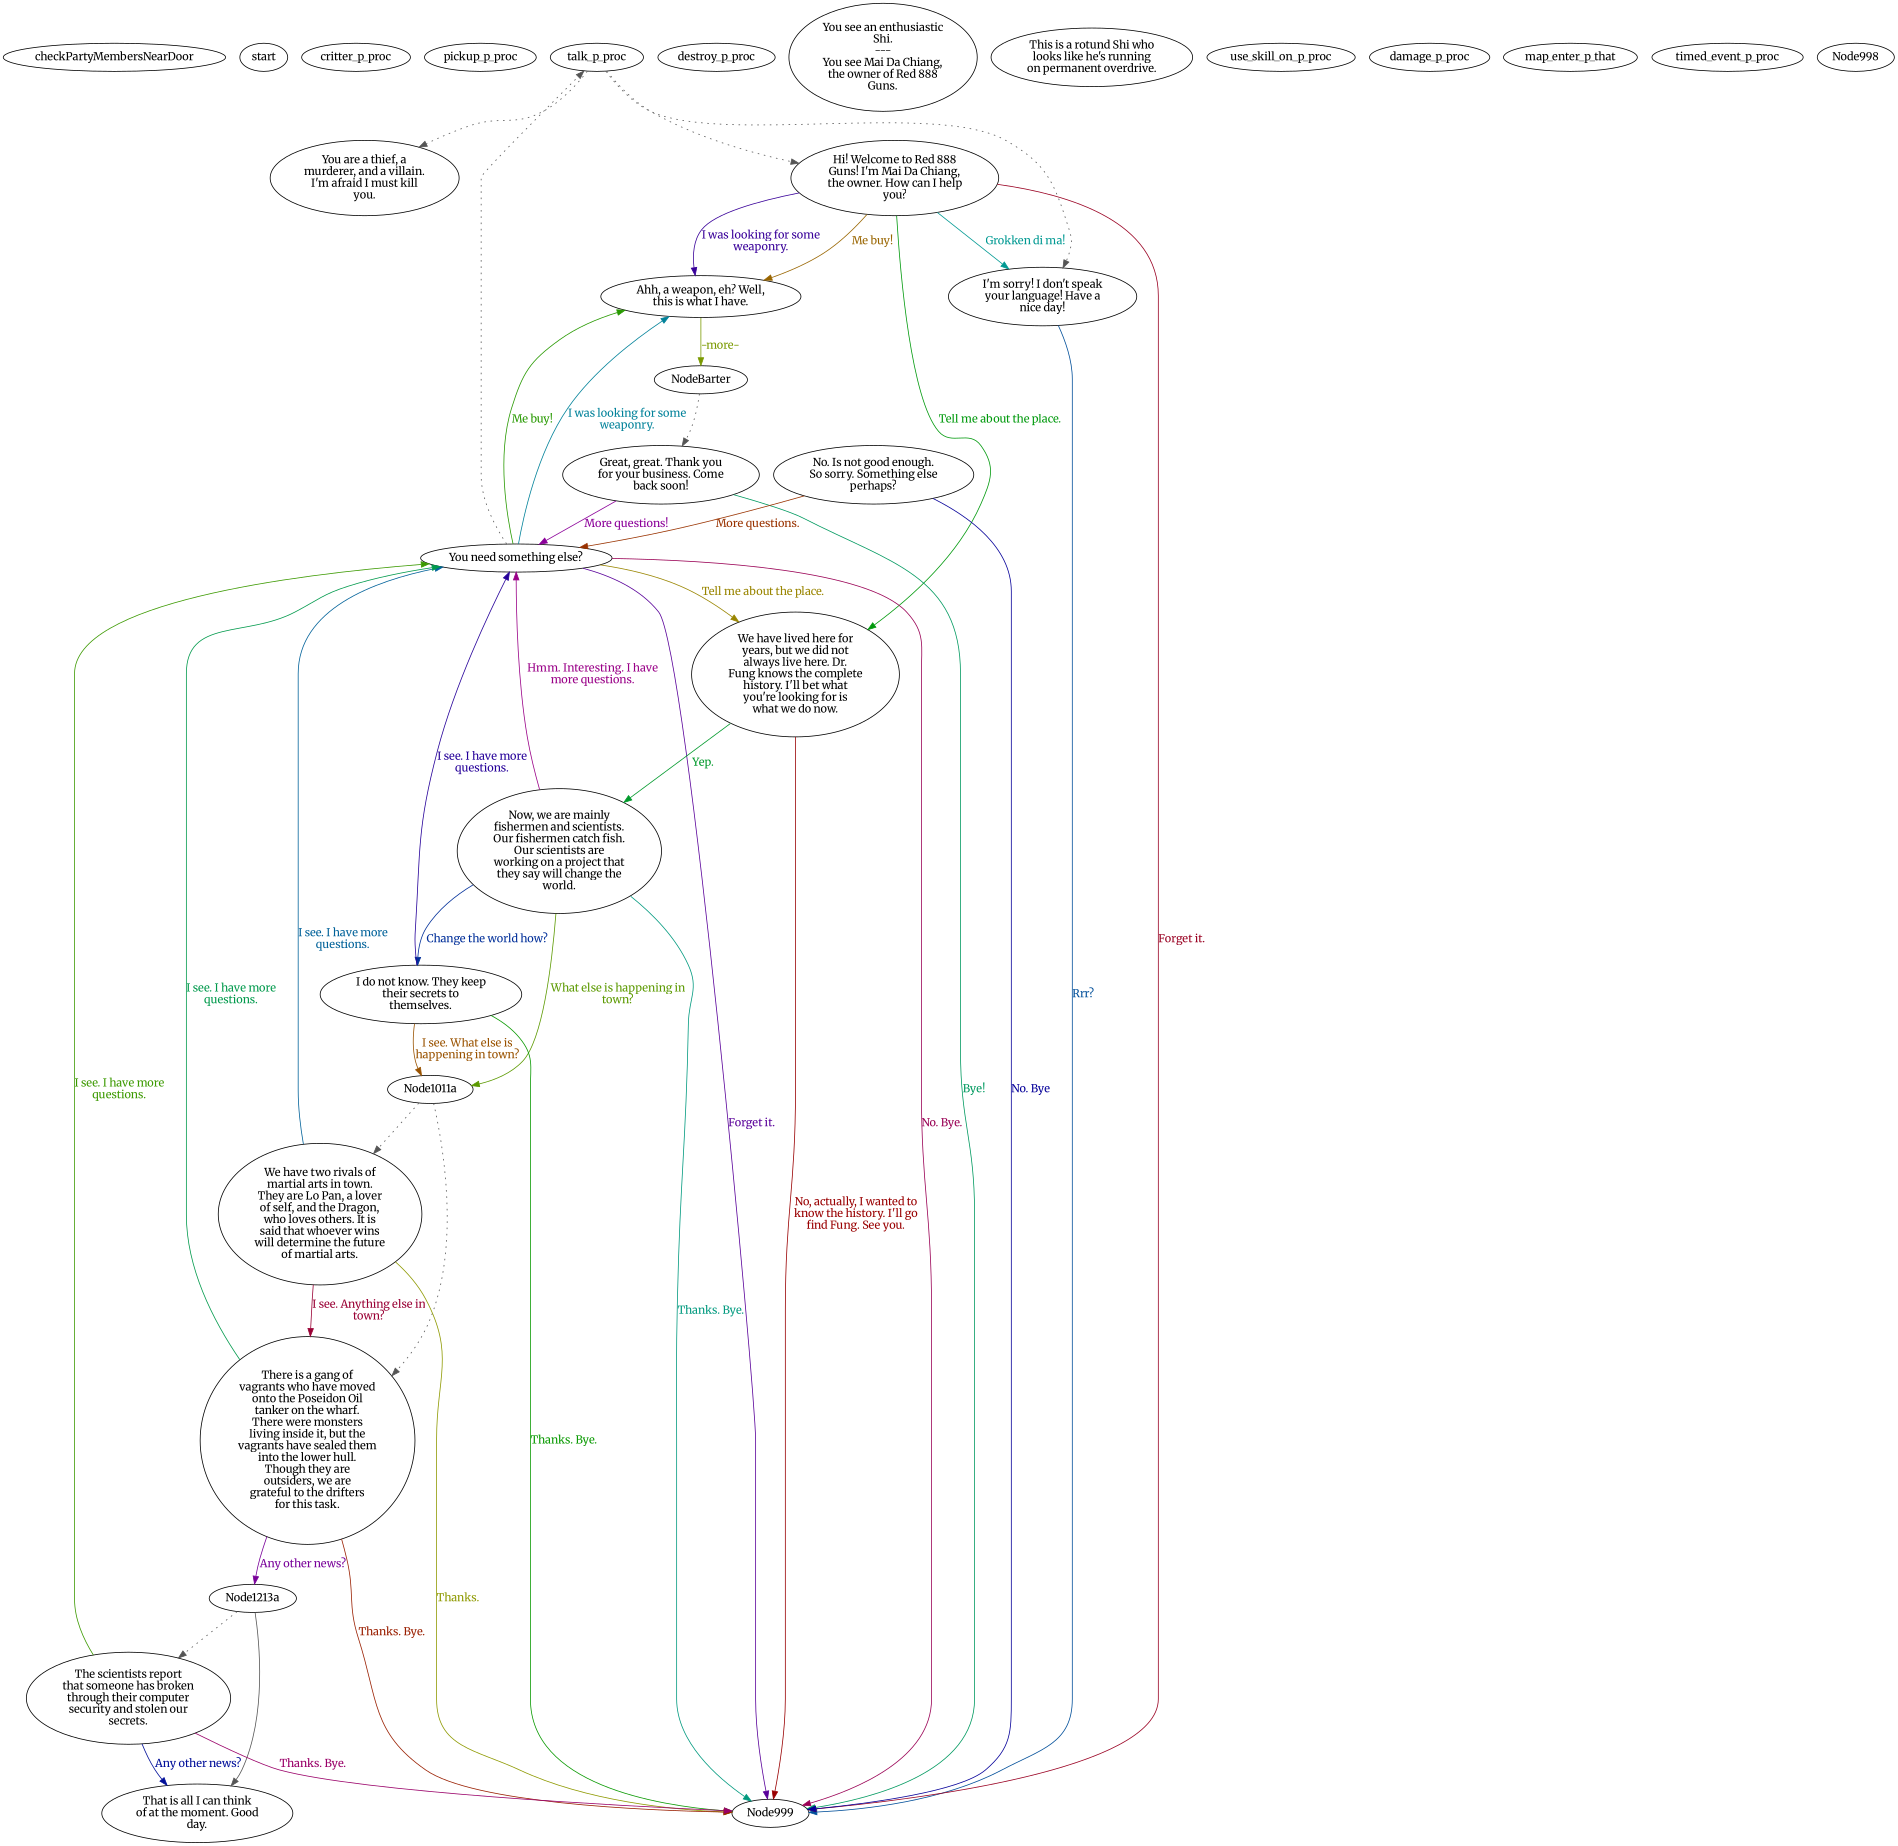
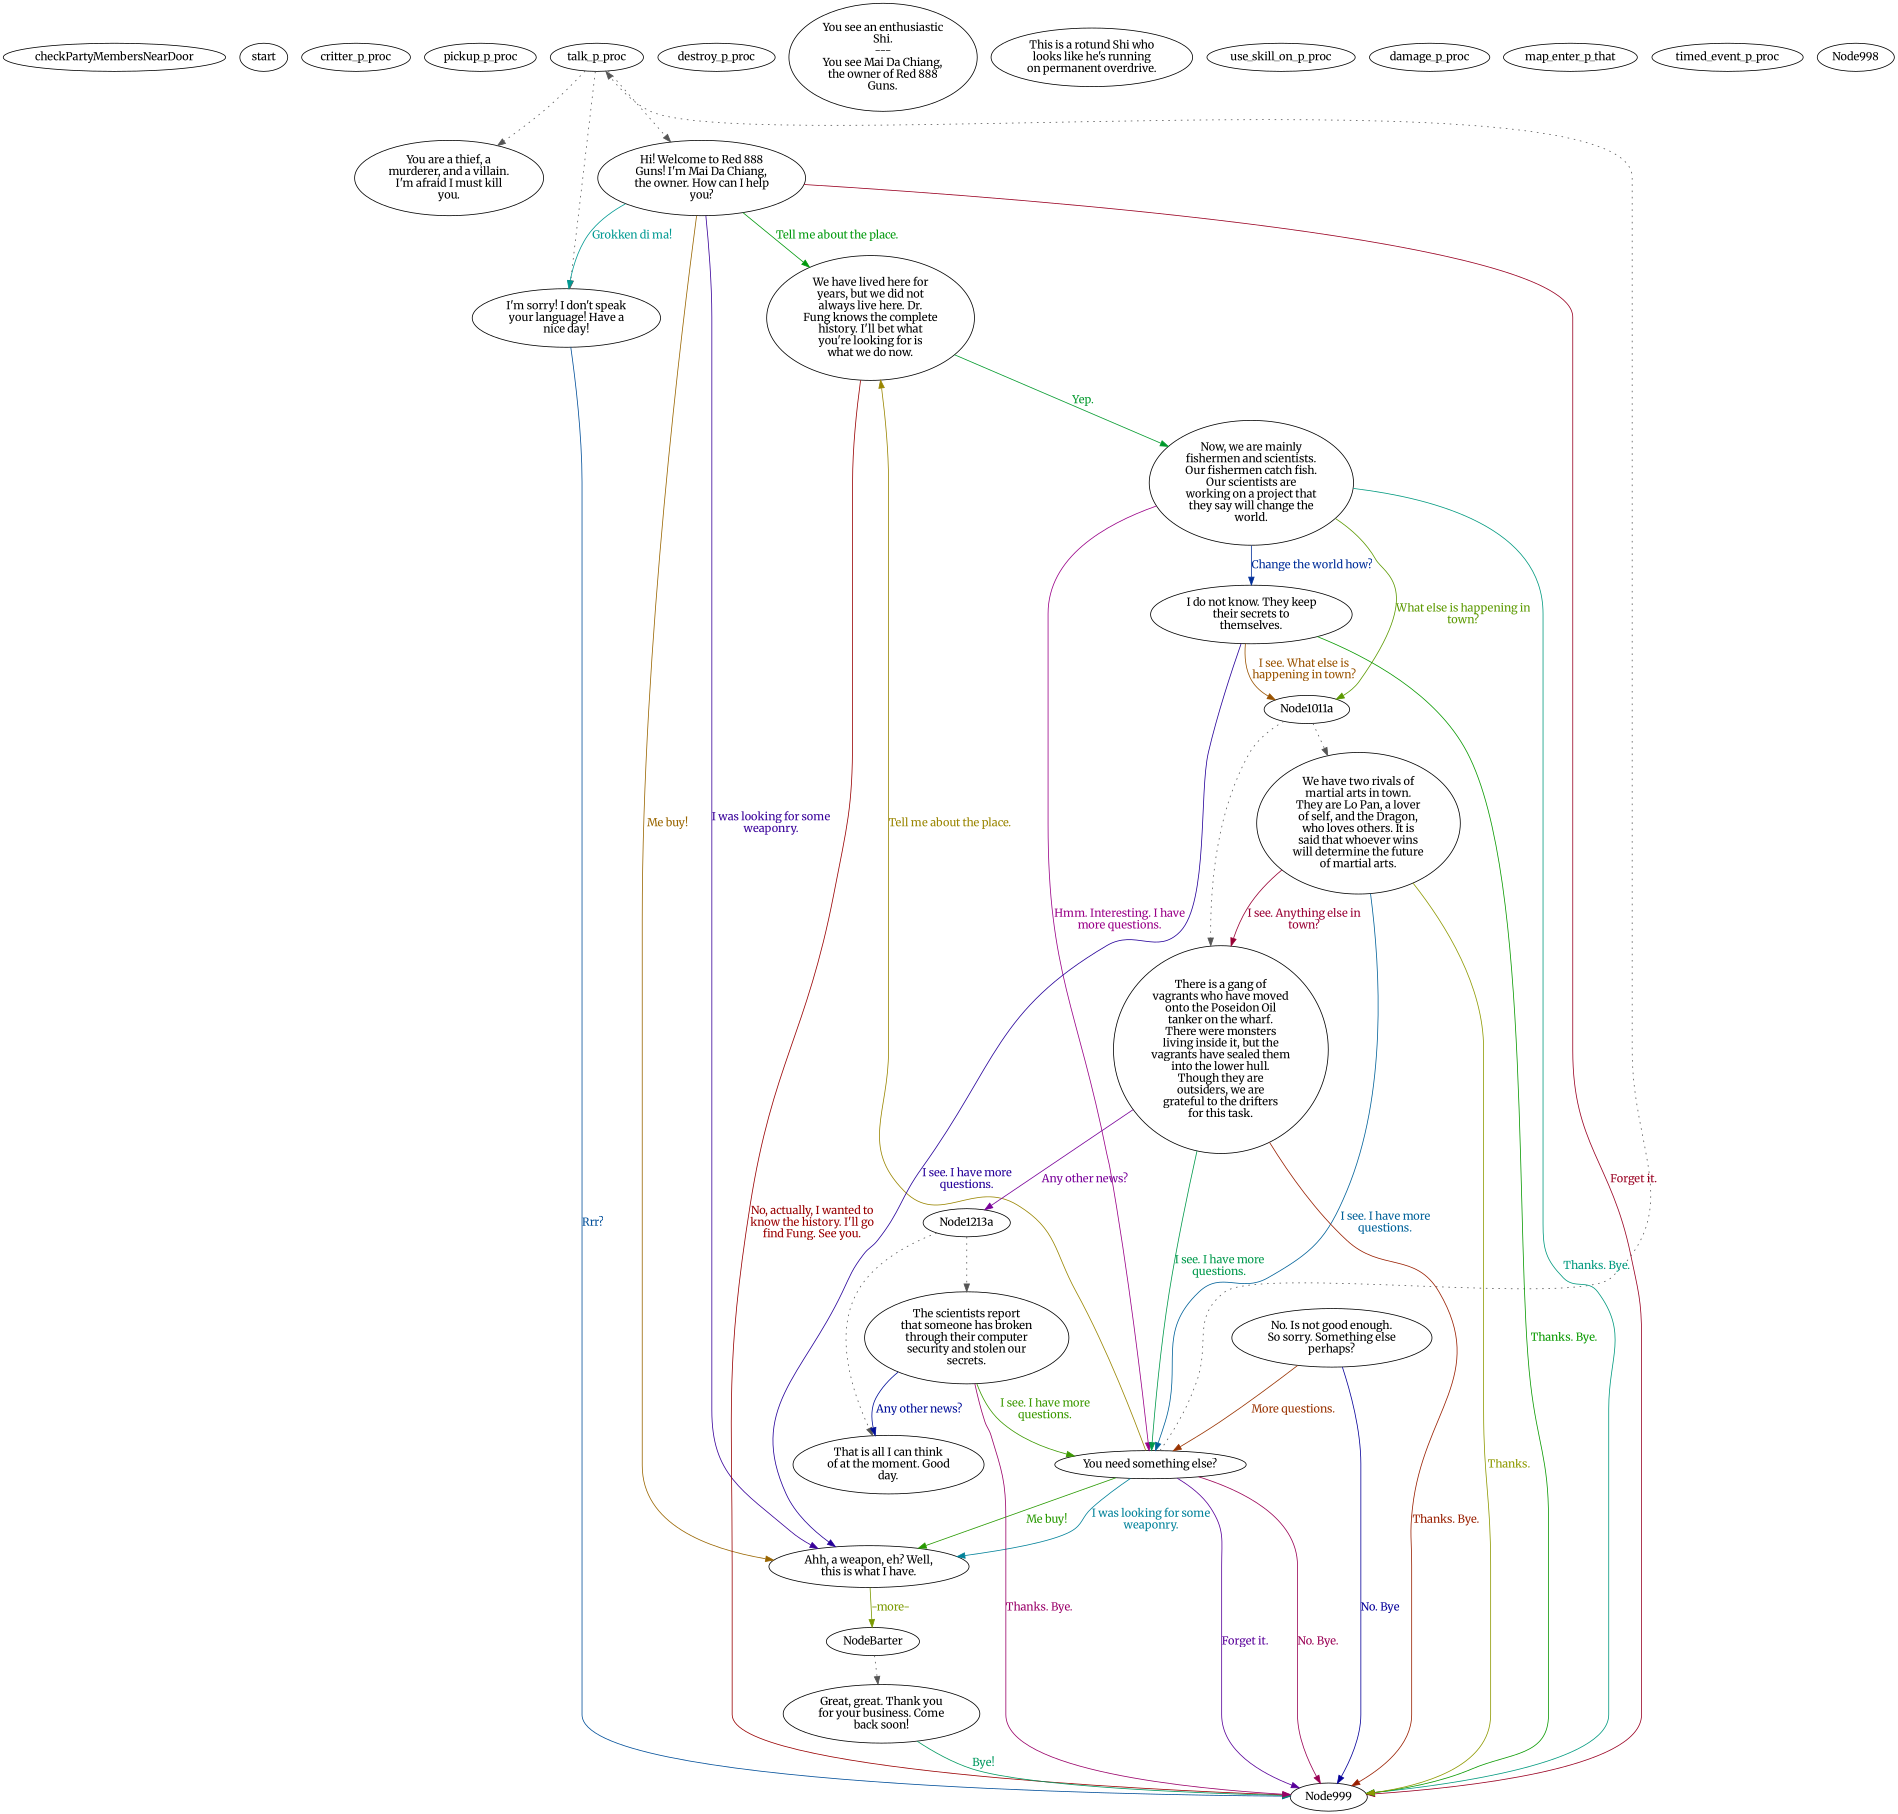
(581, 521) -> none
(434, 766) -> (984, 1069)
(259, 1698) -> (850, 1311)
